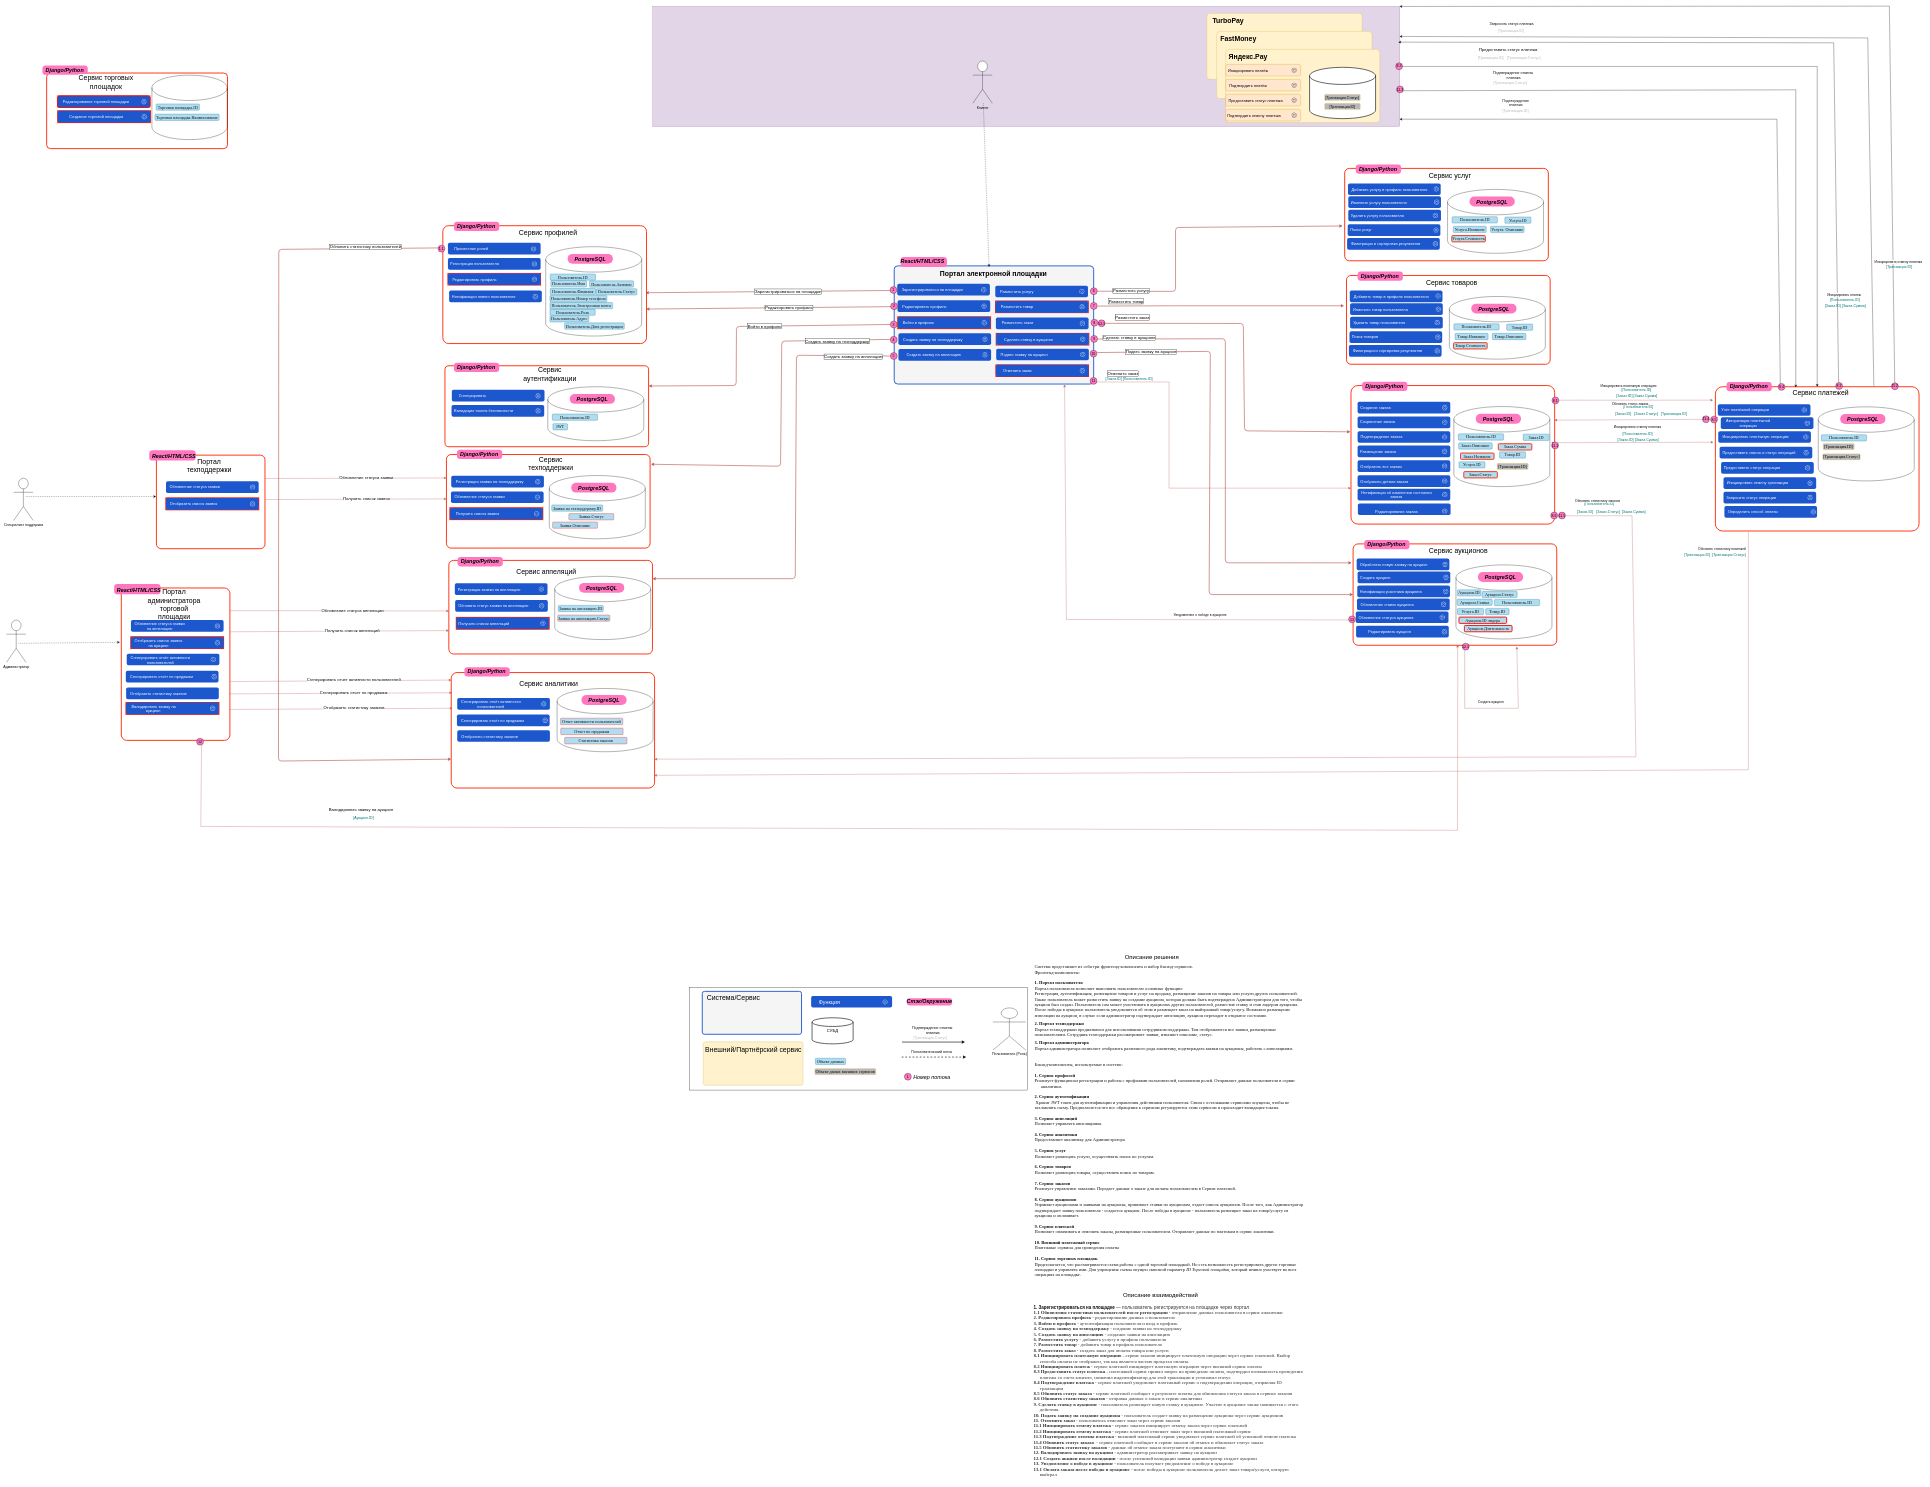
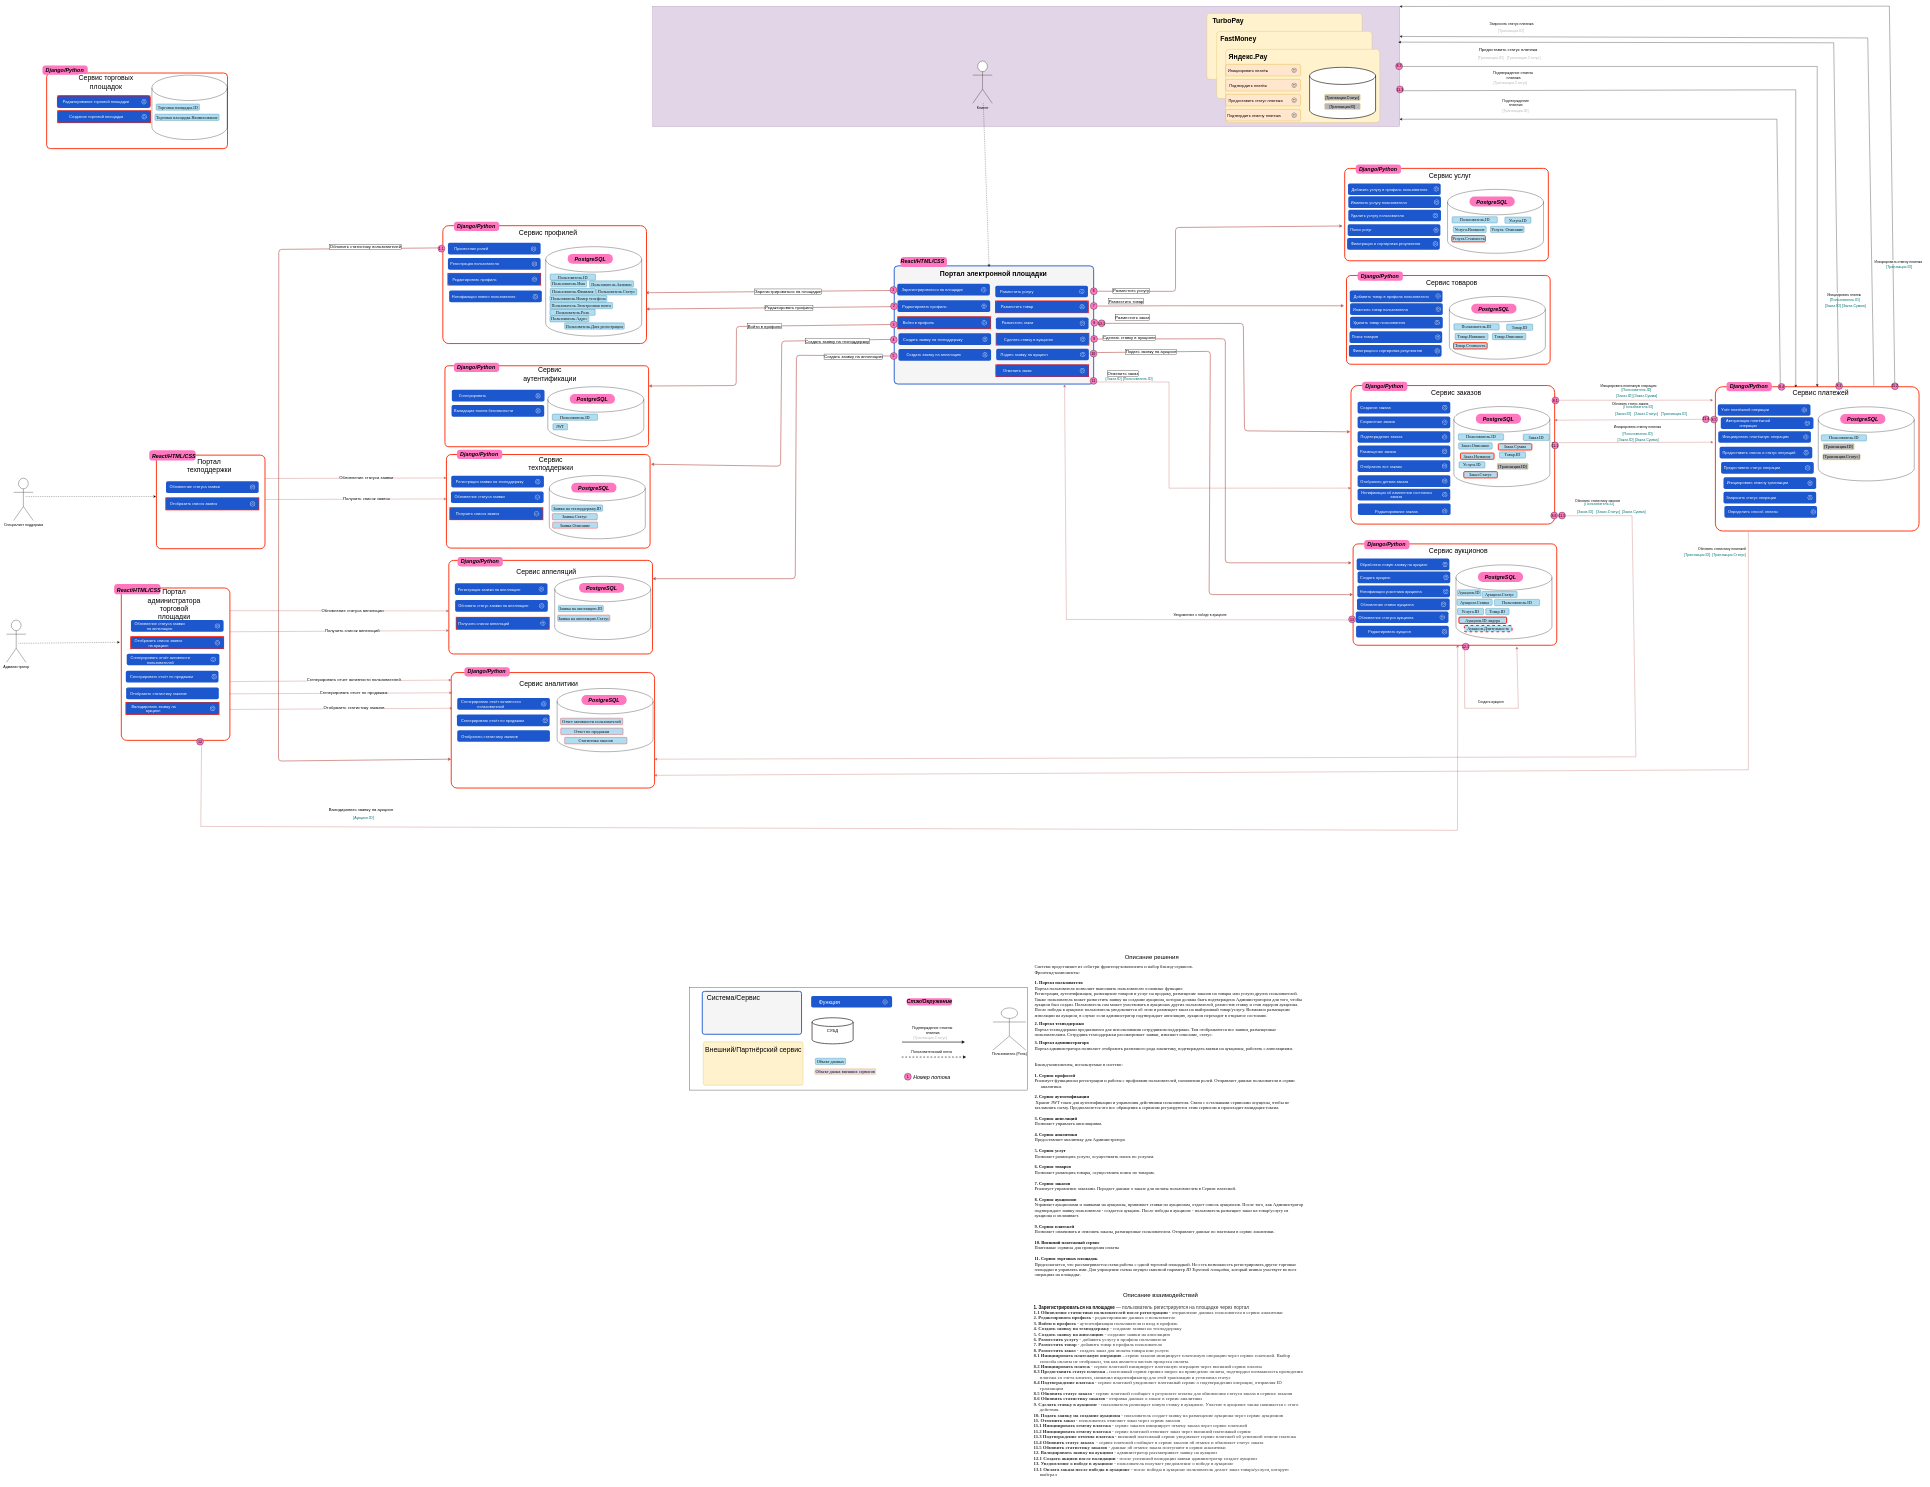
none -> (1456, 393)
(591, 517) -> (575, 517)
(1488, 629) -> (1488, 629)
(845, 1072) -> (845, 1072)
